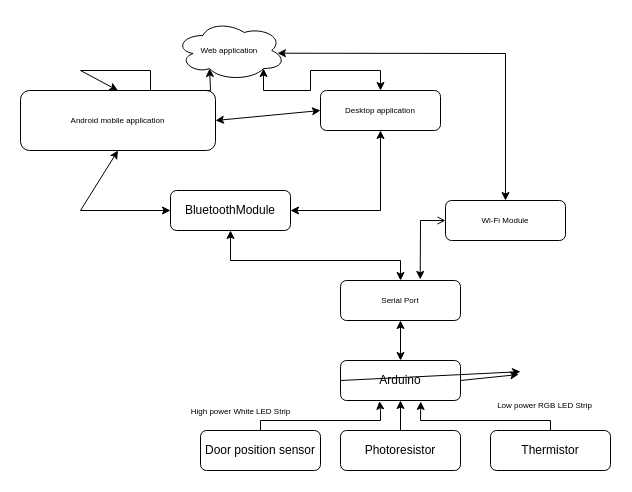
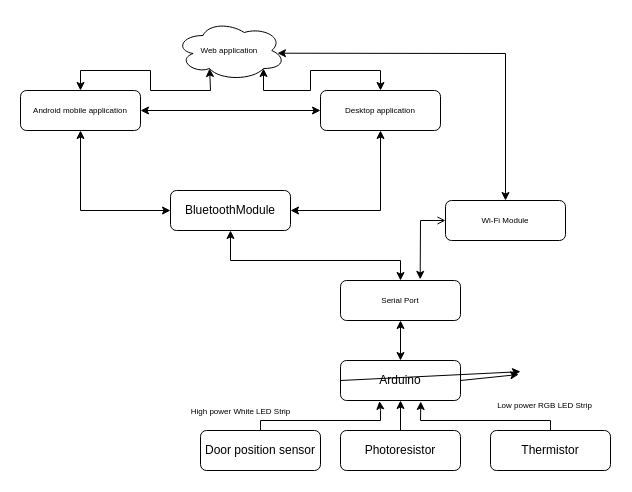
(118, 121) -> (81, 111)
